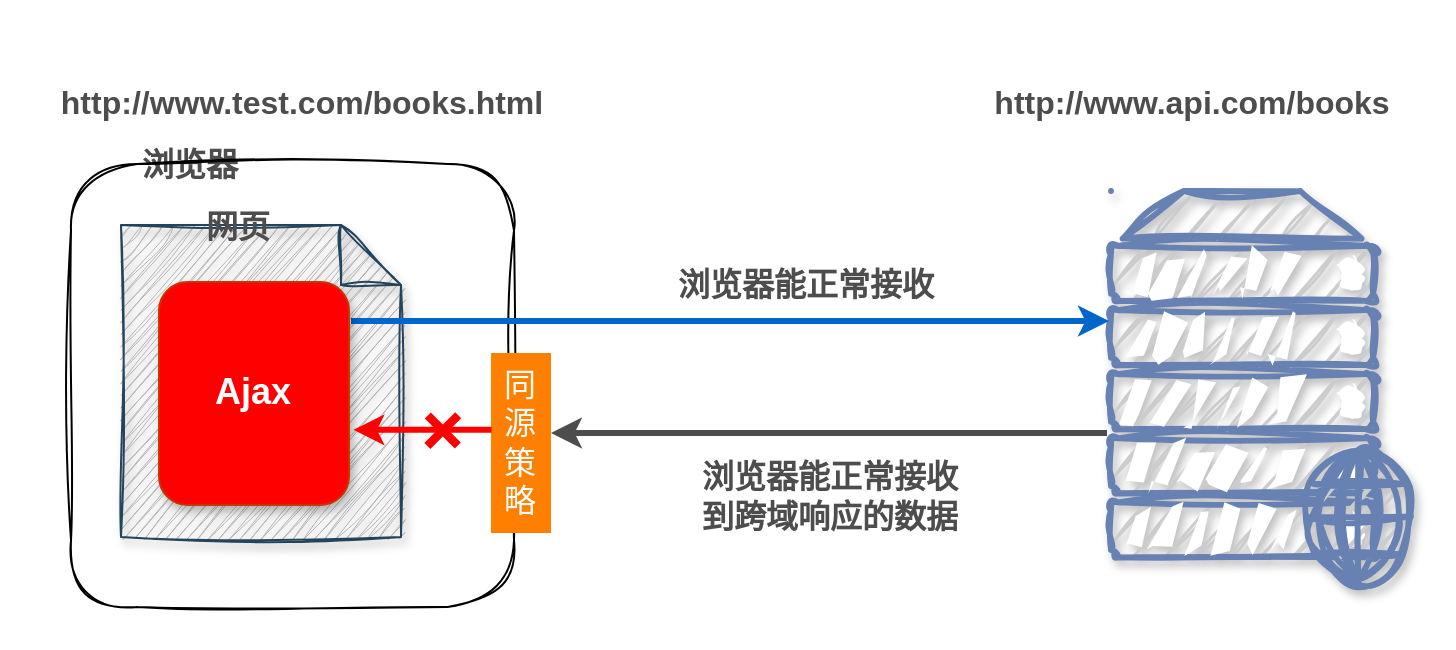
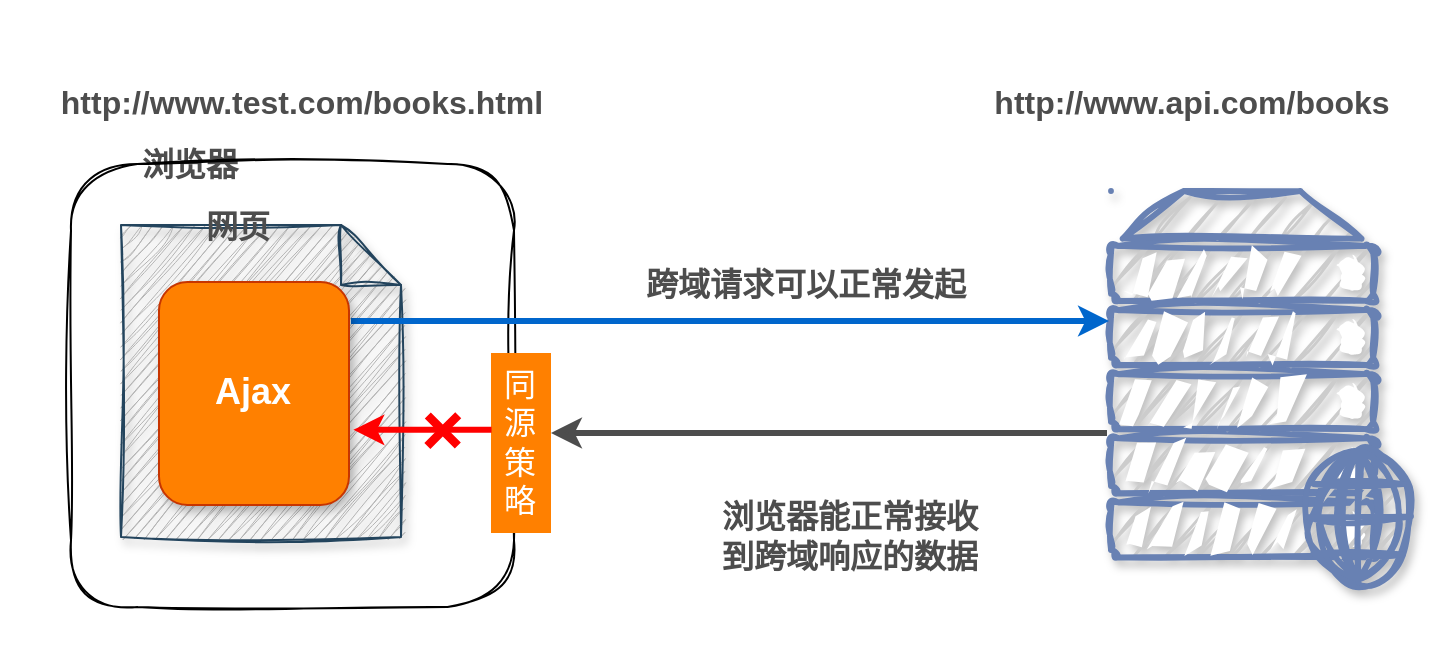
(807, 285) -> (807, 285)
(254, 394) -> (254, 394)
(831, 497) -> (851, 537)
